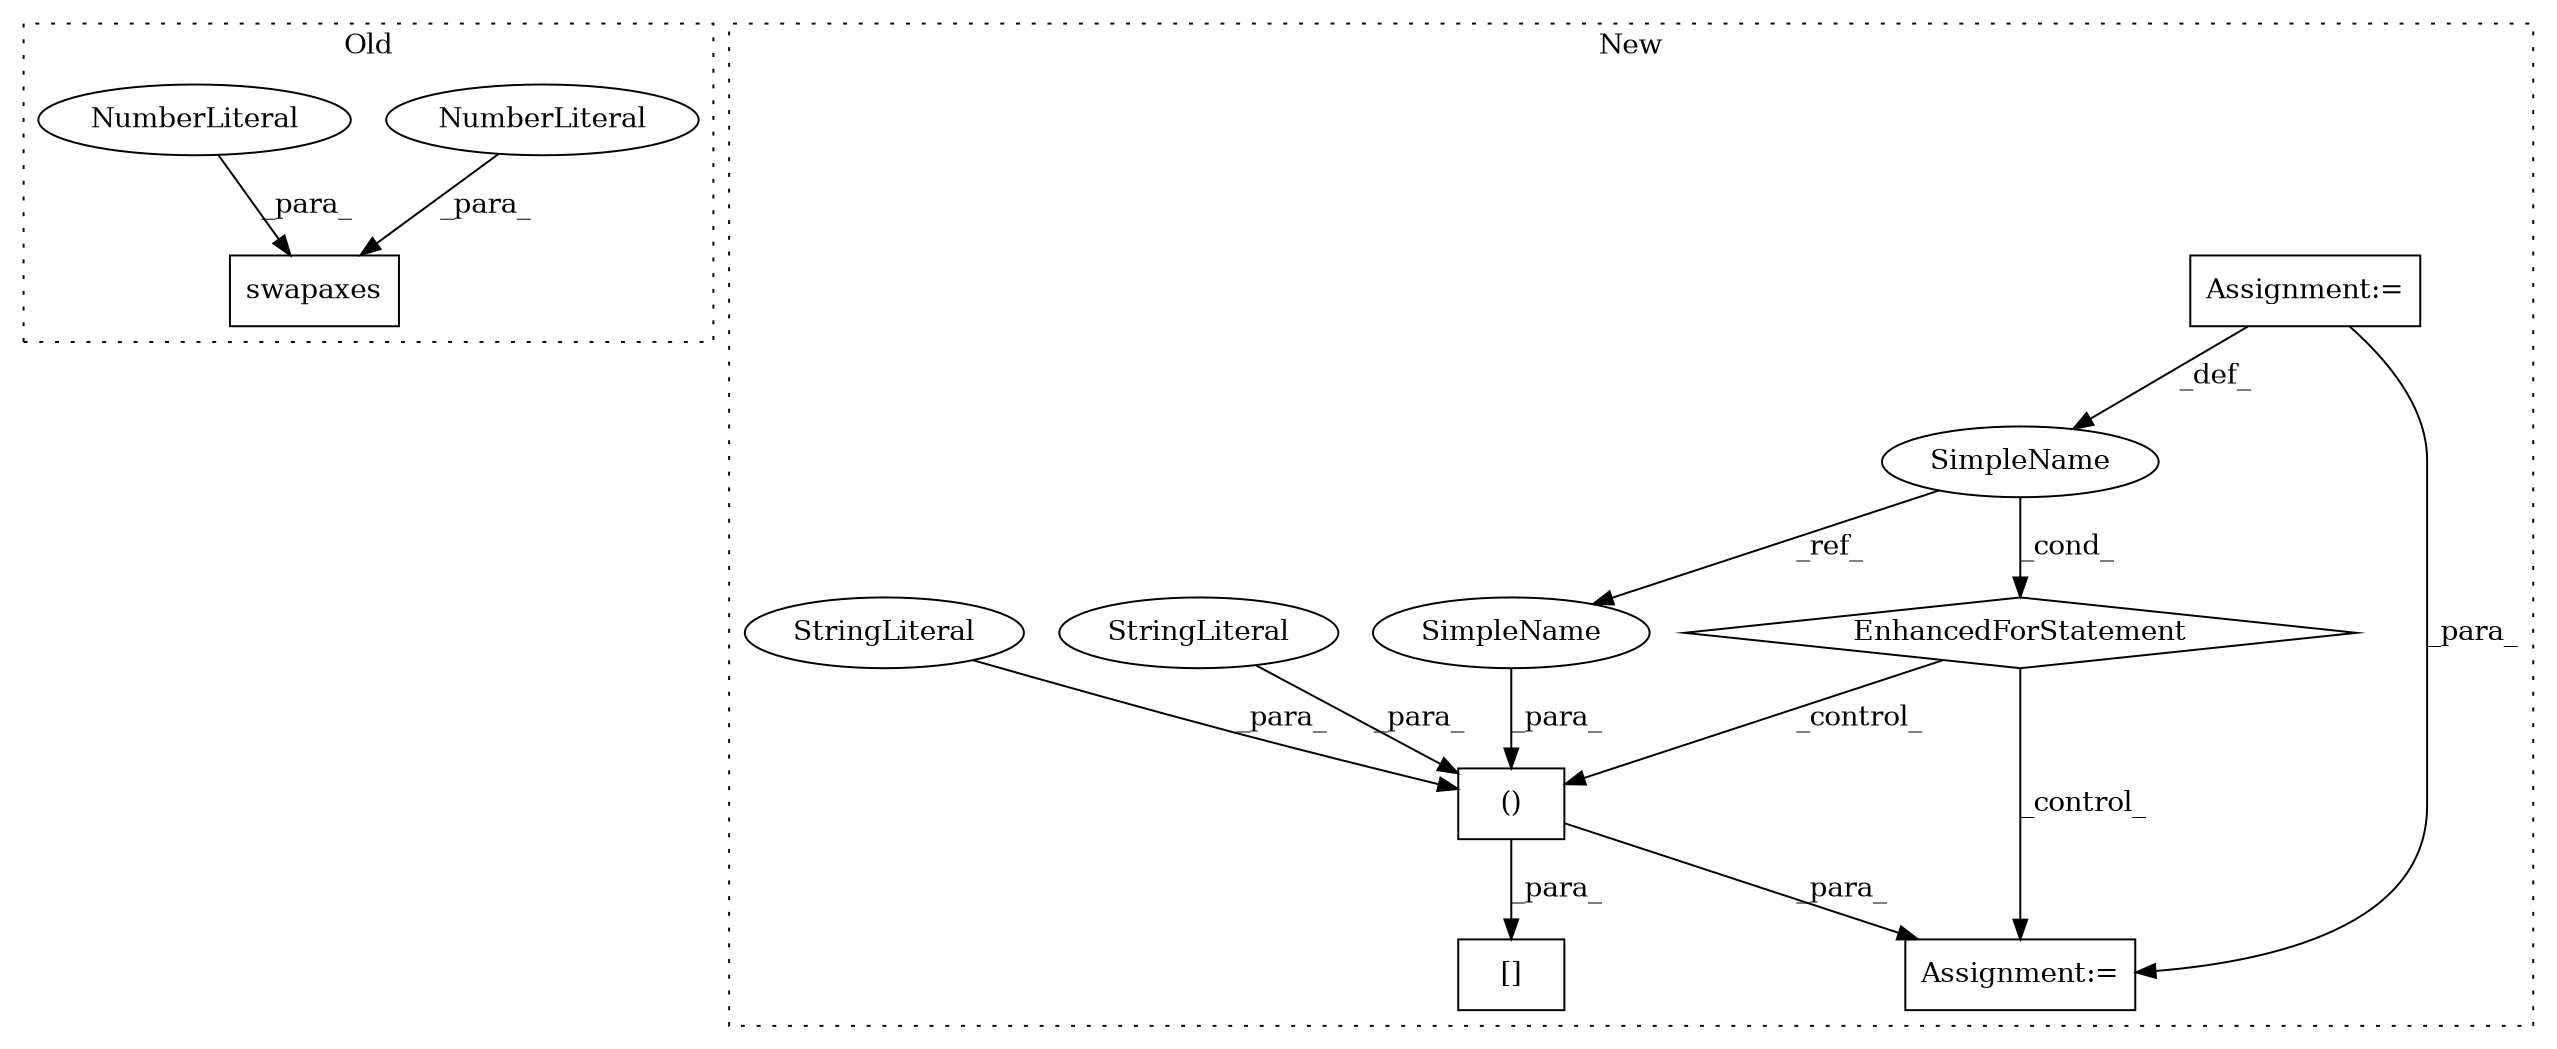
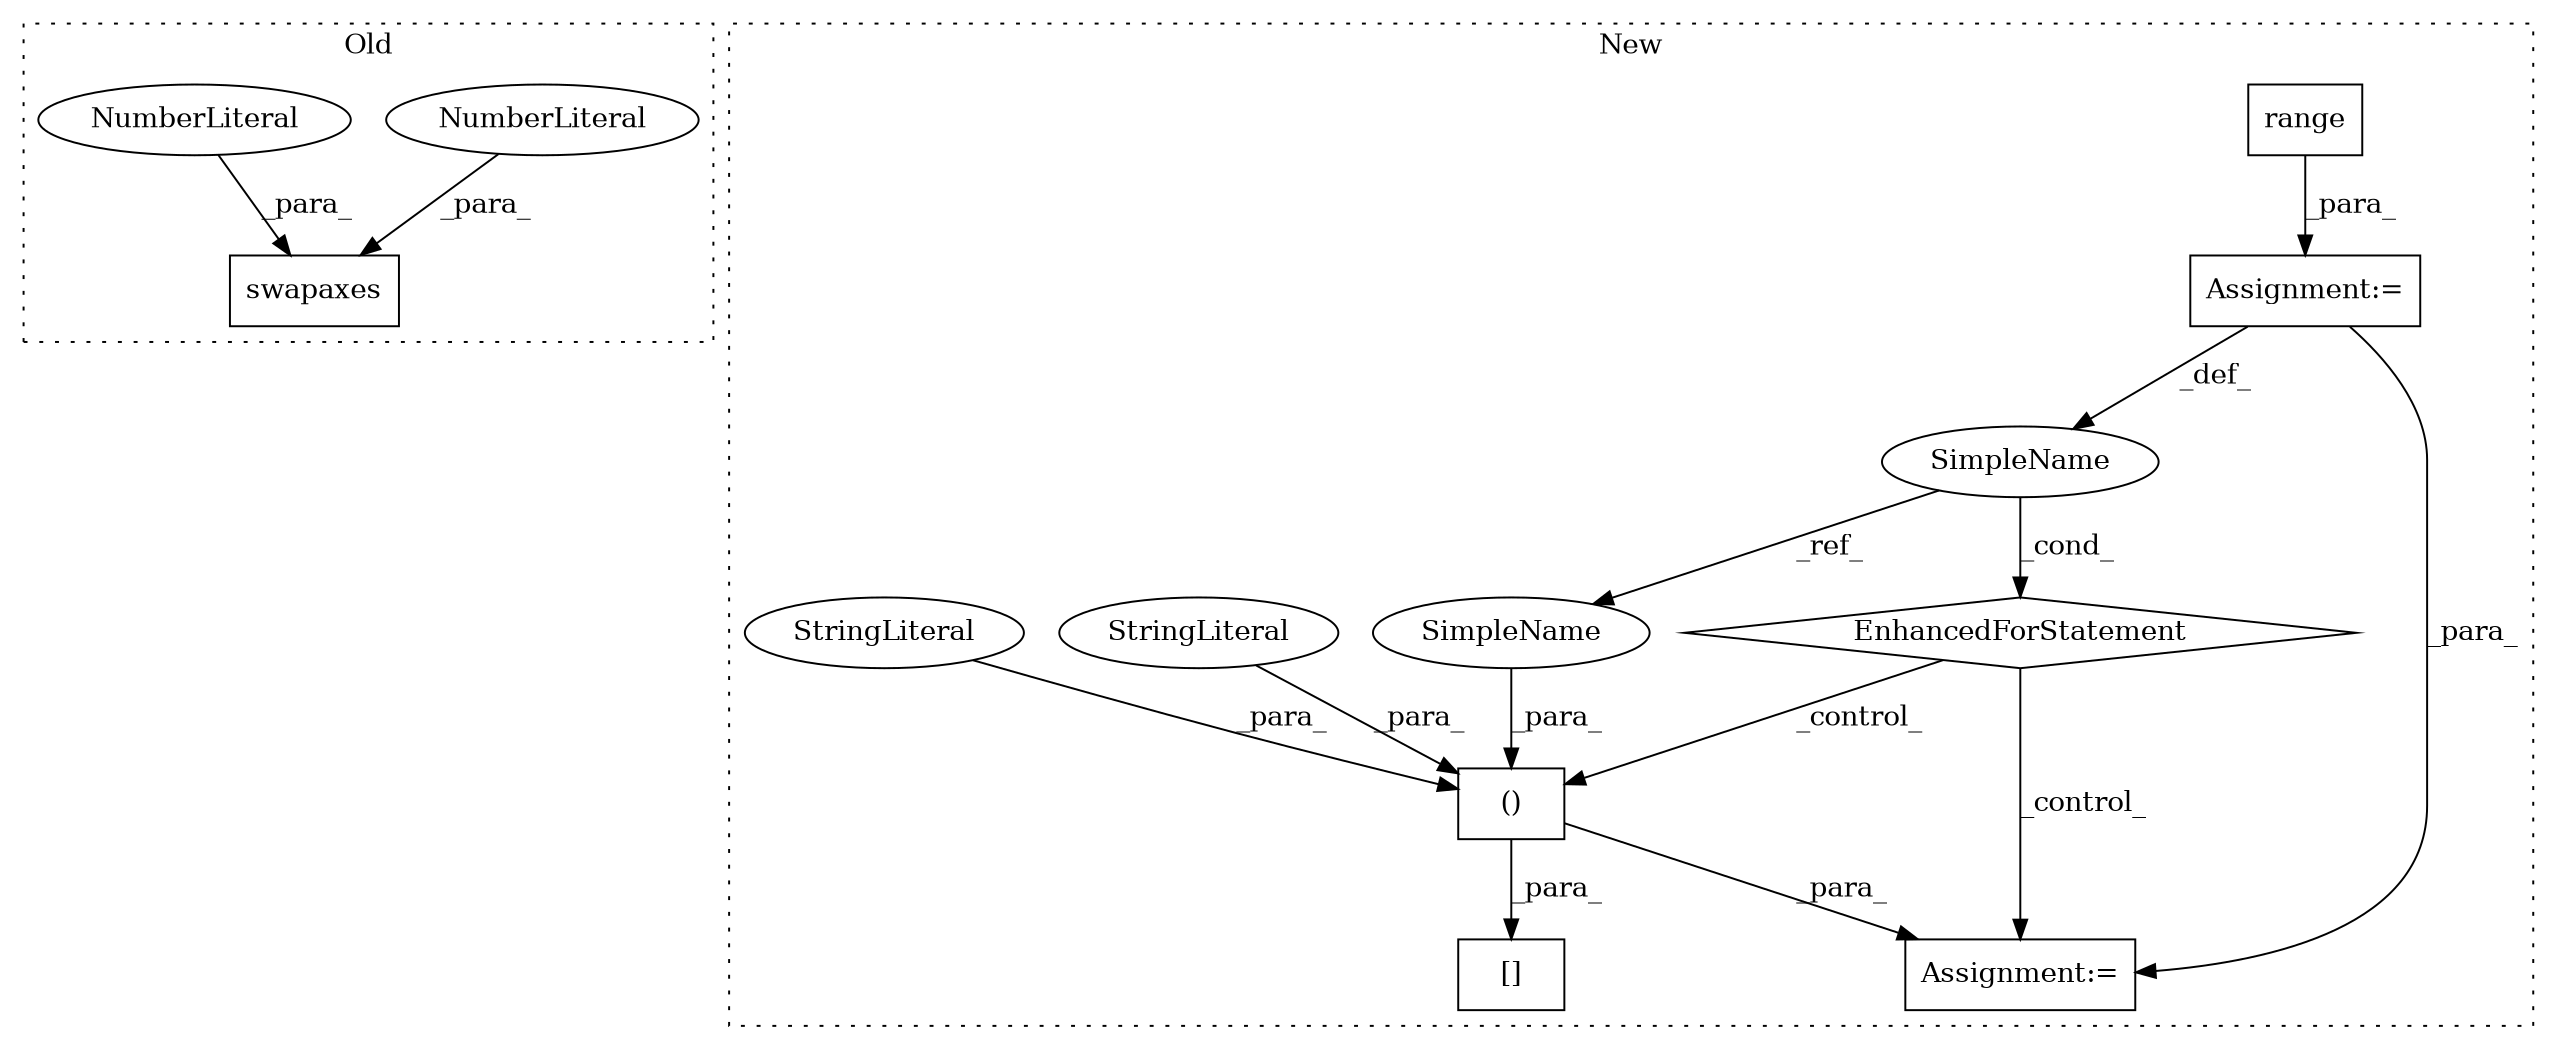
none -> (2305, 120)
